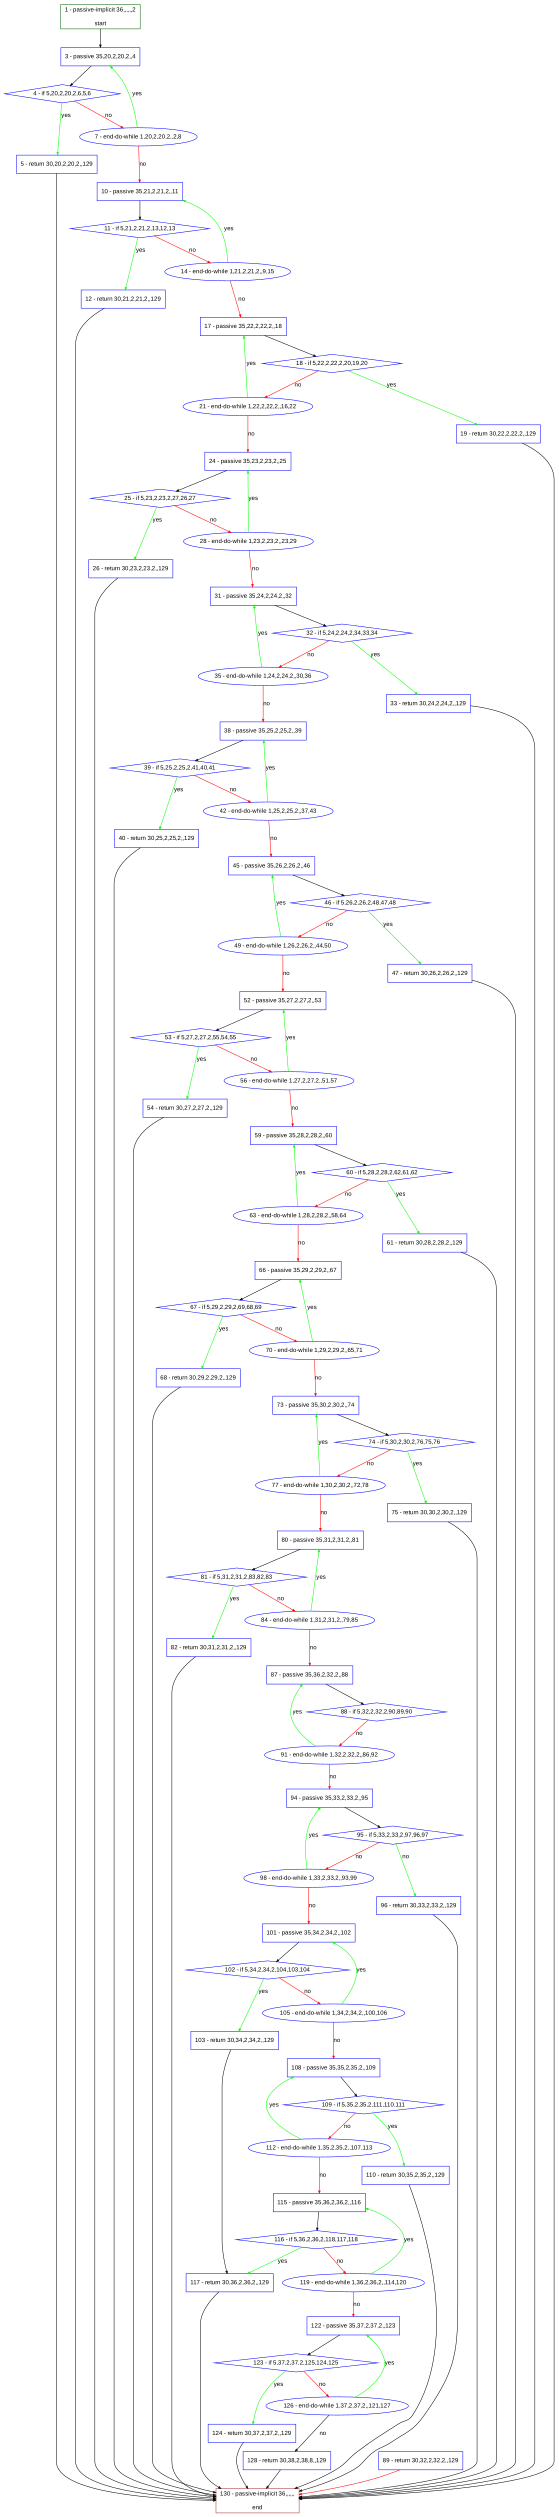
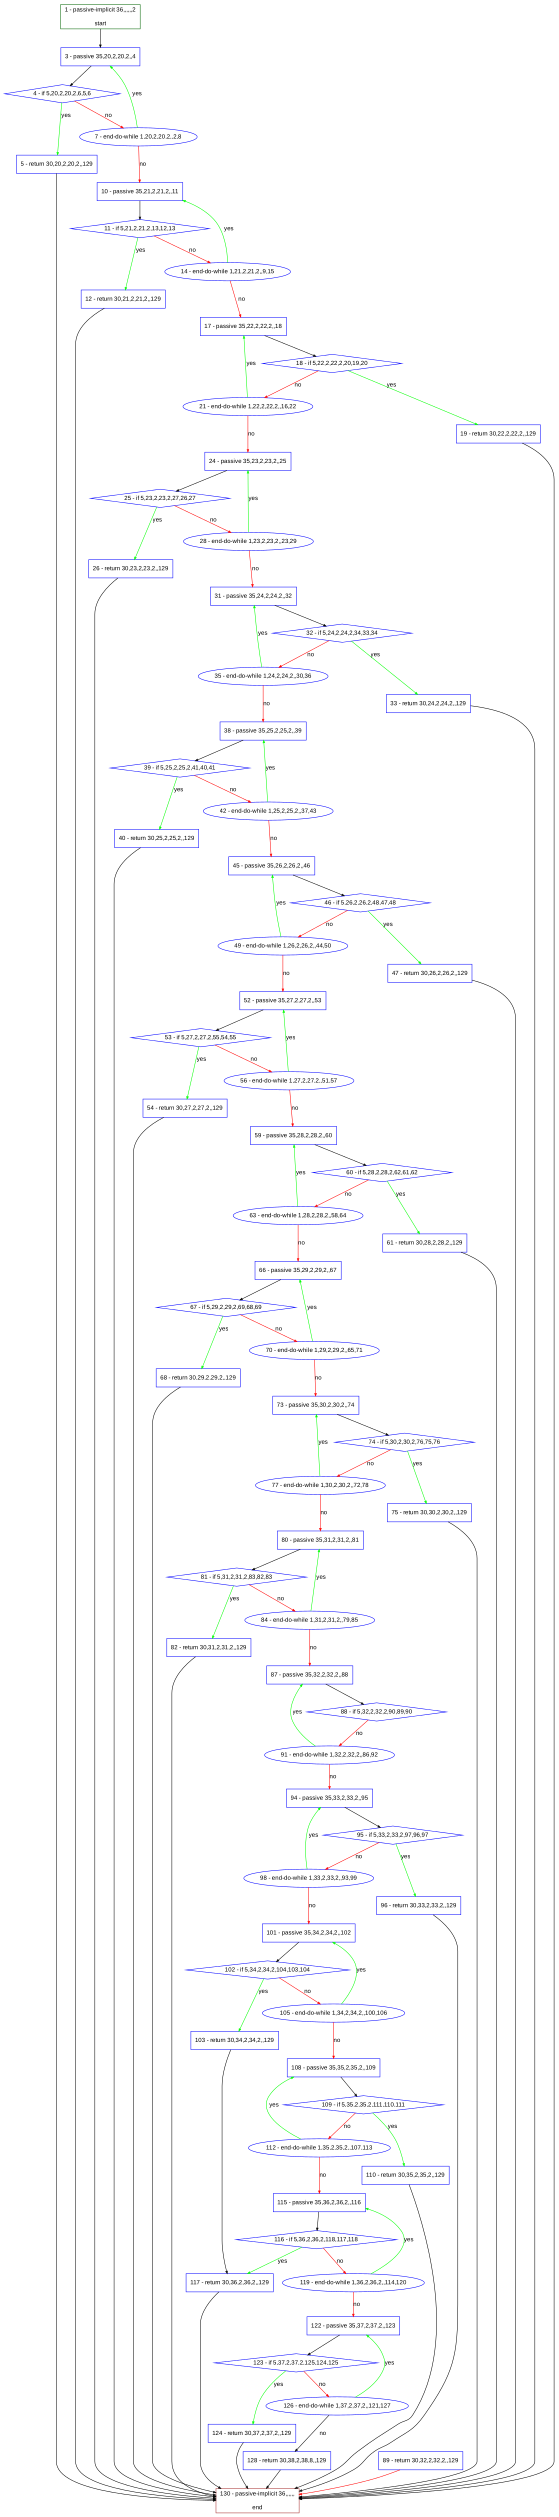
(310, 1675) -> (310, 1675)
(406, 1857) -> (406, 1857)
